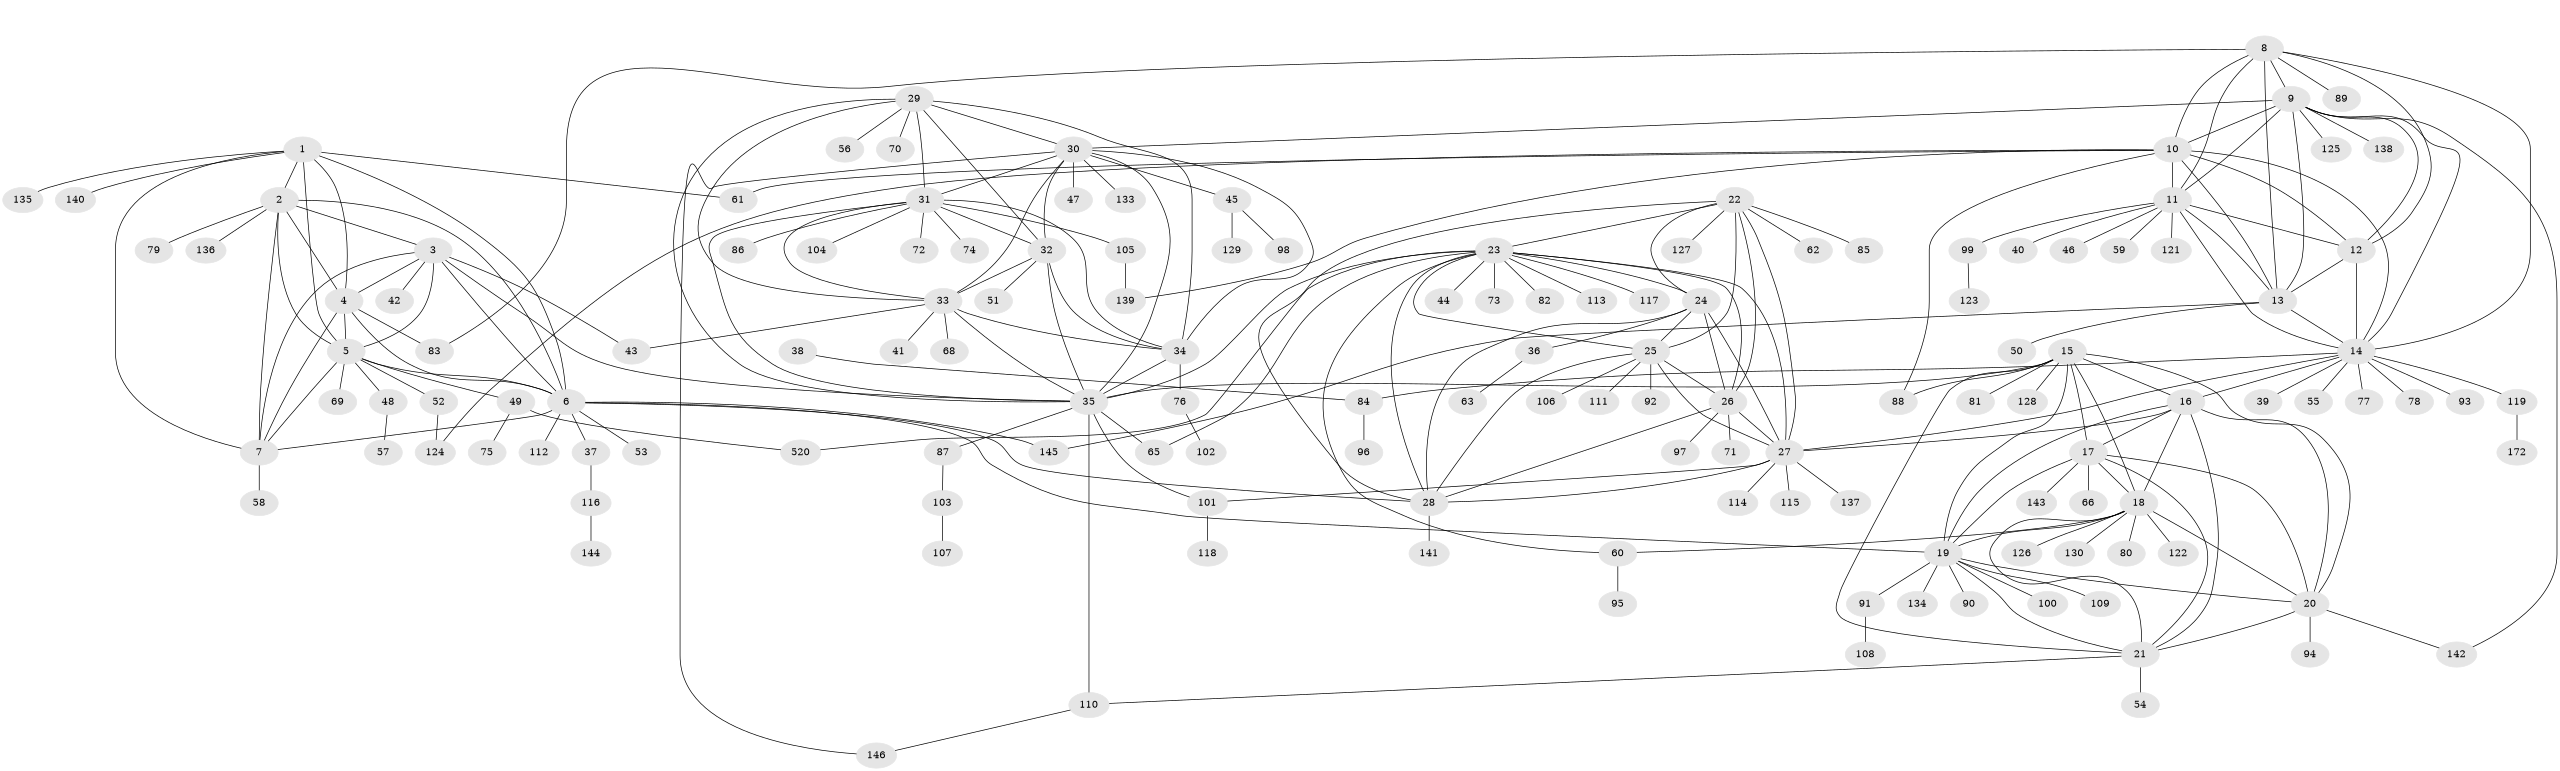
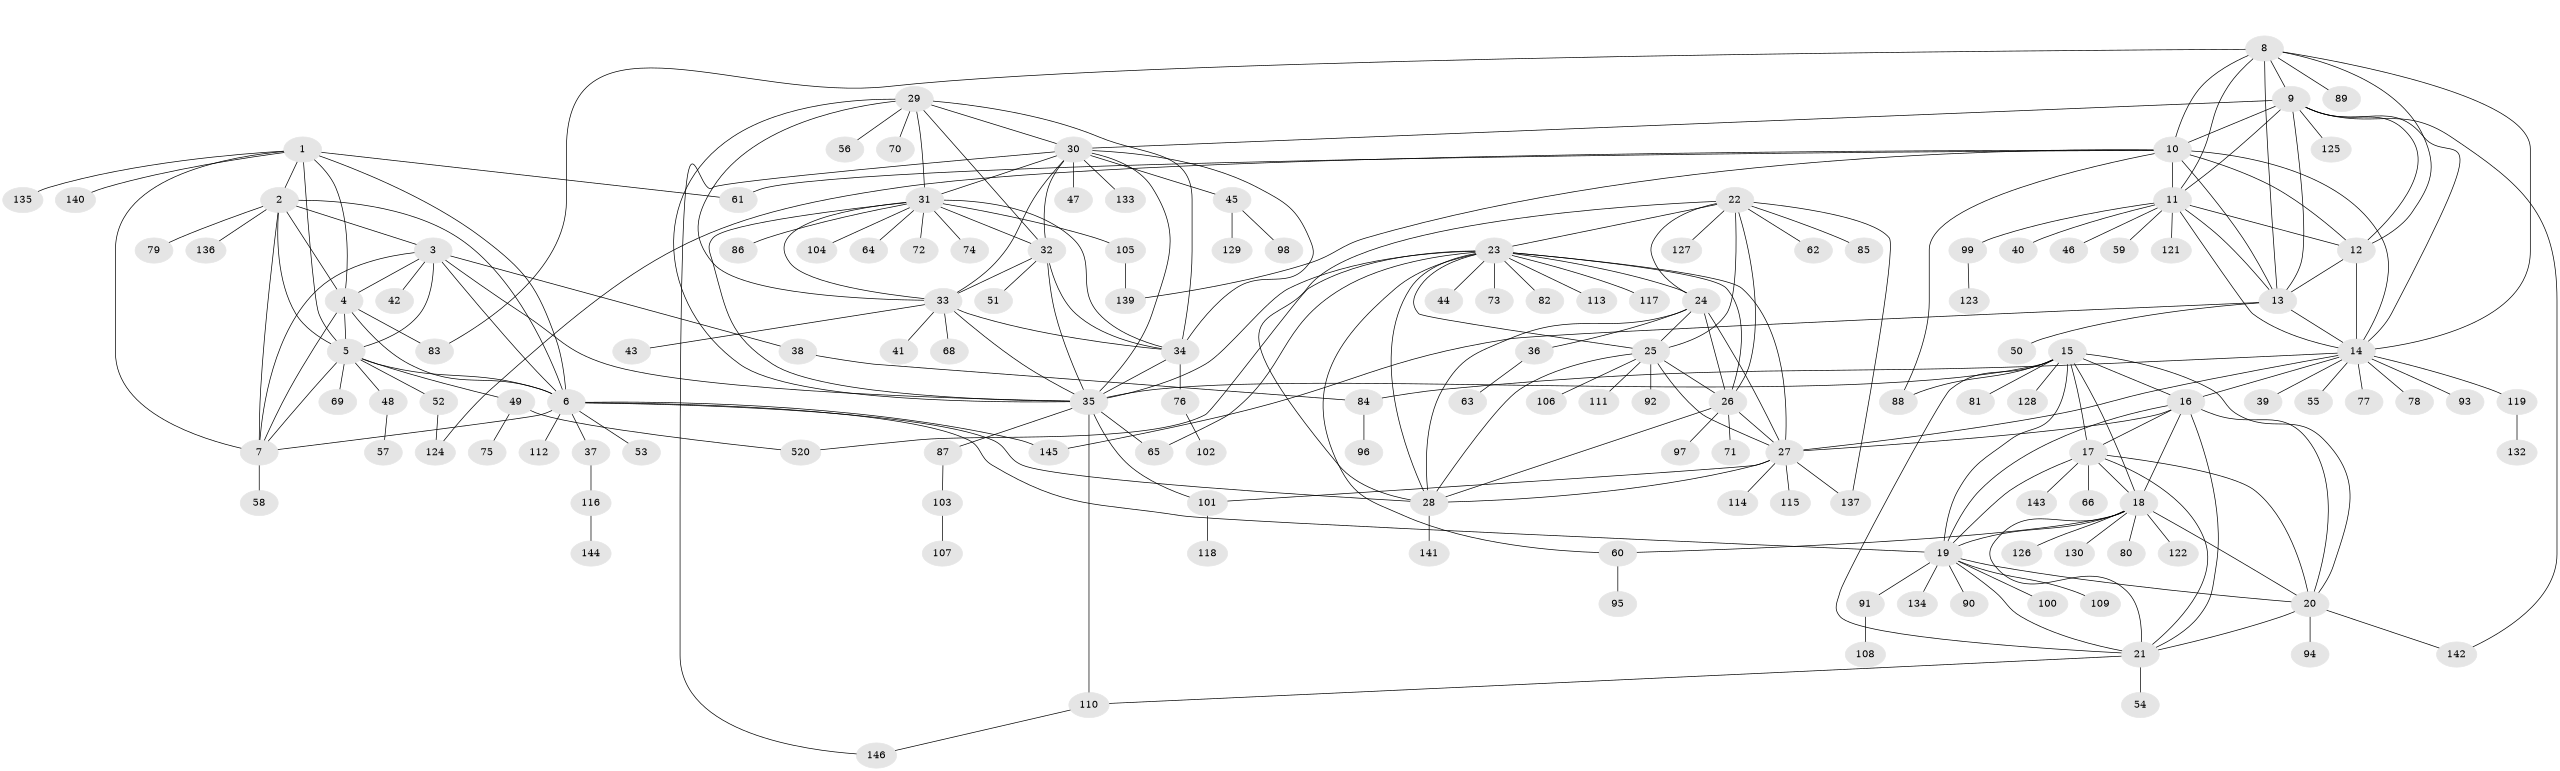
(2384, 150) -> none
none -> (869, 251)
(528, 291) -> (616, 301)
(1784, 317) -> (1886, 294)
(2517, 453) -> (2517, 453)
